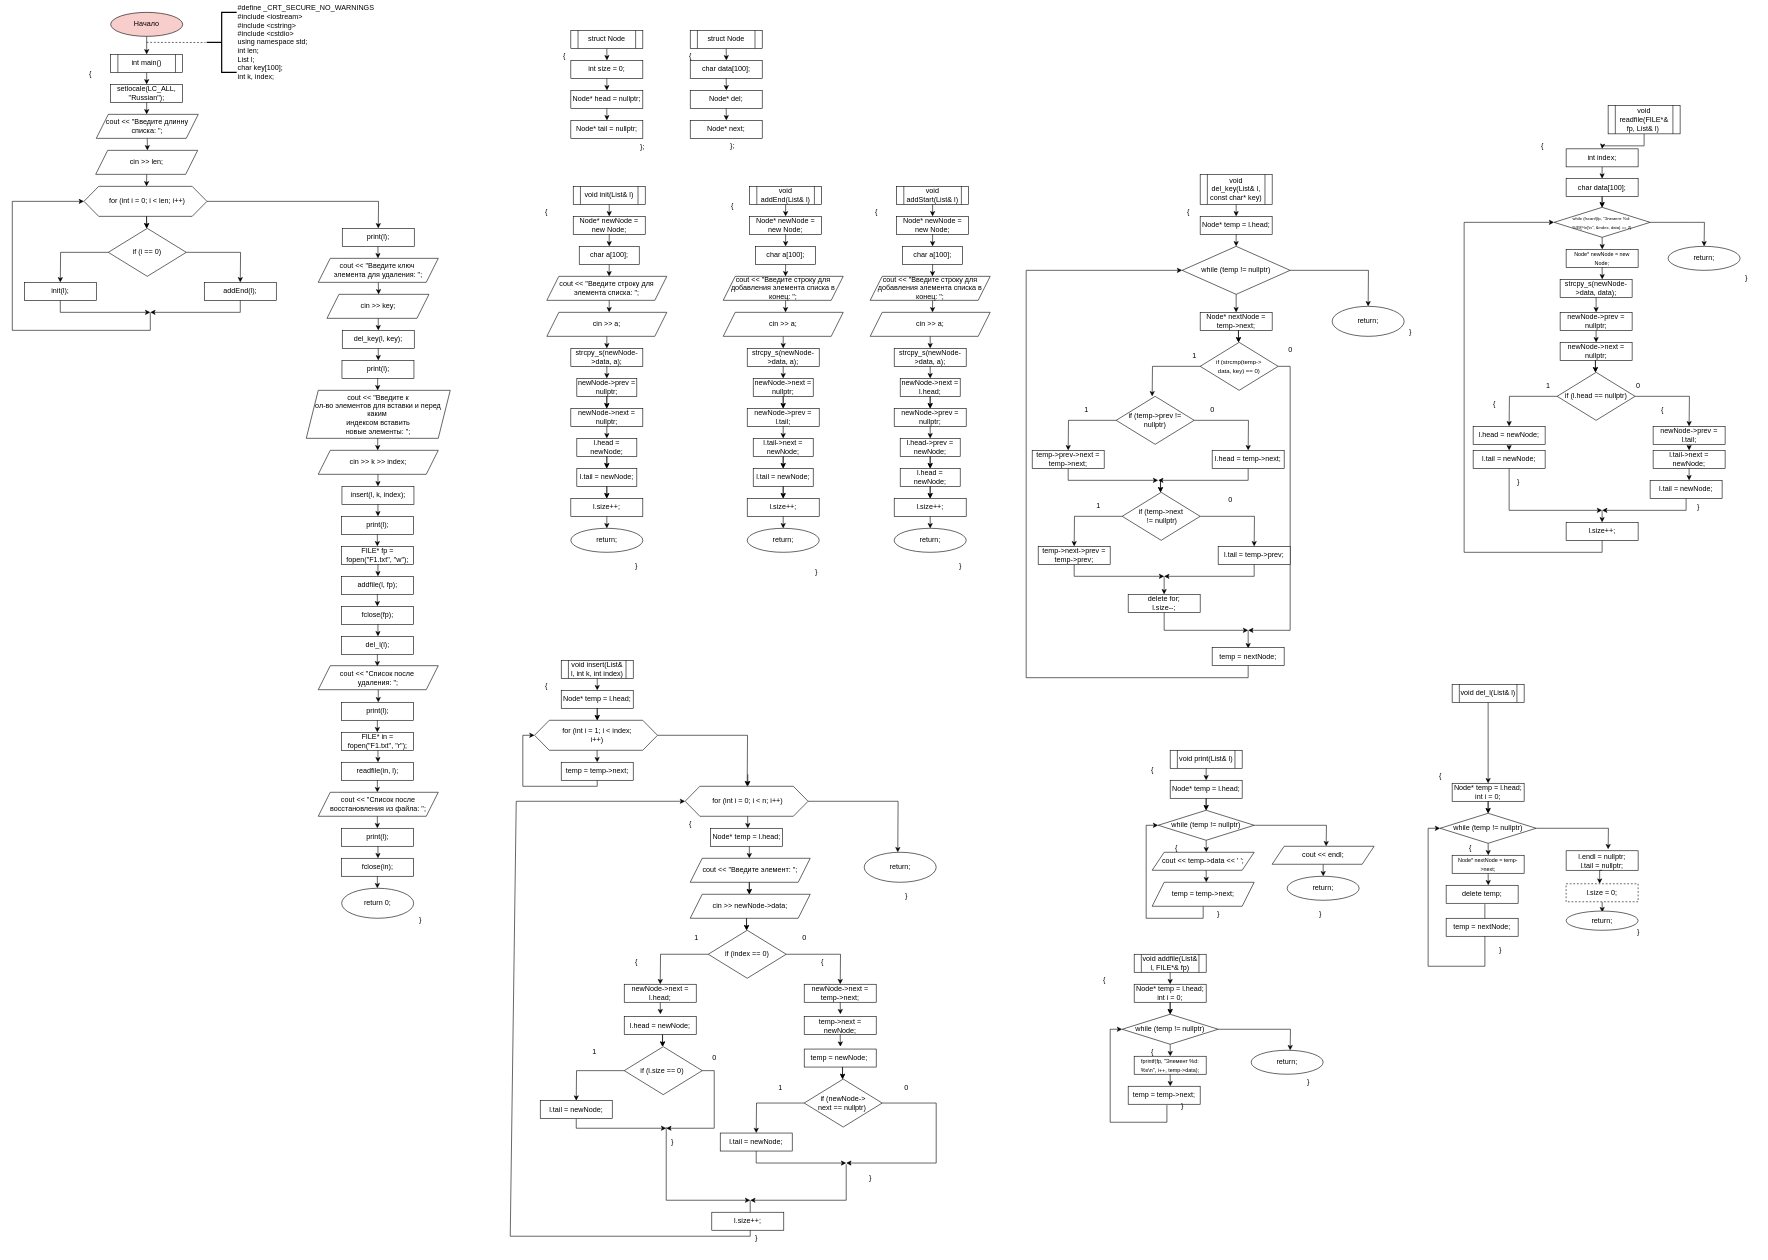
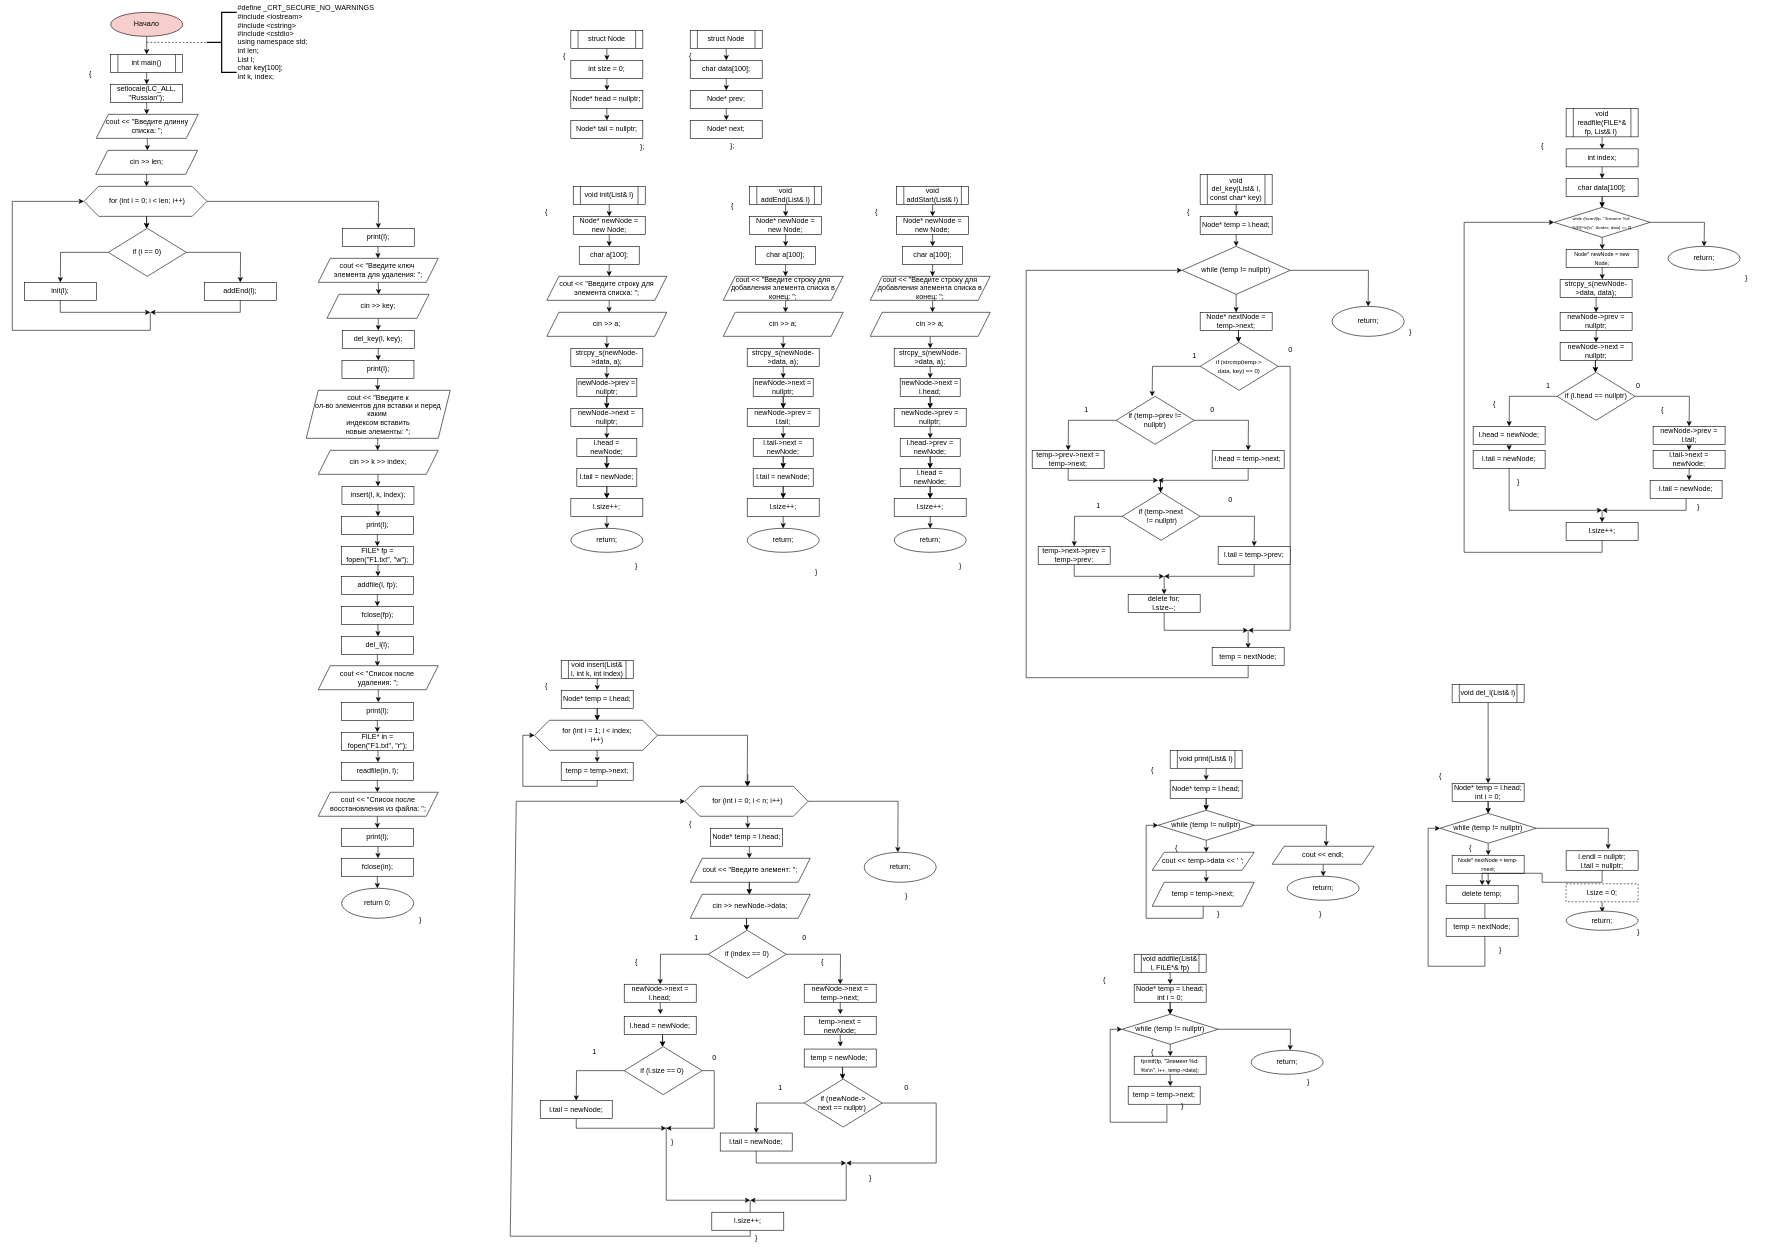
(726, 99) -> (726, 99)
(1644, 120) -> (1602, 123)
(1600, 875) -> (1602, 882)
